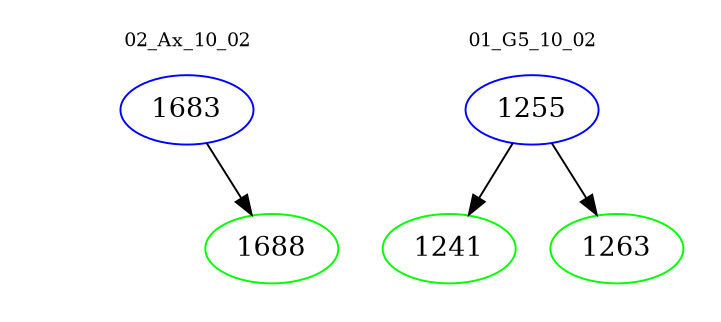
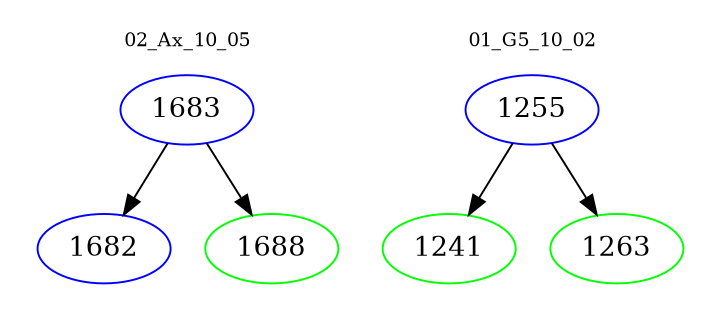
(188, 41) -> (188, 41)
none -> (104, 249)
